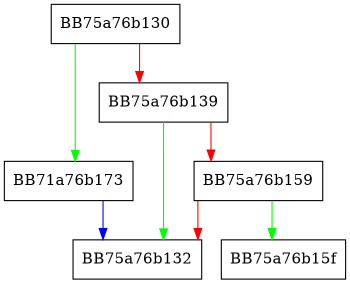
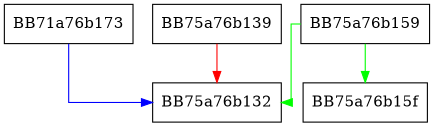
(116, 24) -> none
(211, 136) -> none
(164, 176) -> (217, 58)
(198, 215) -> (291, 59)
